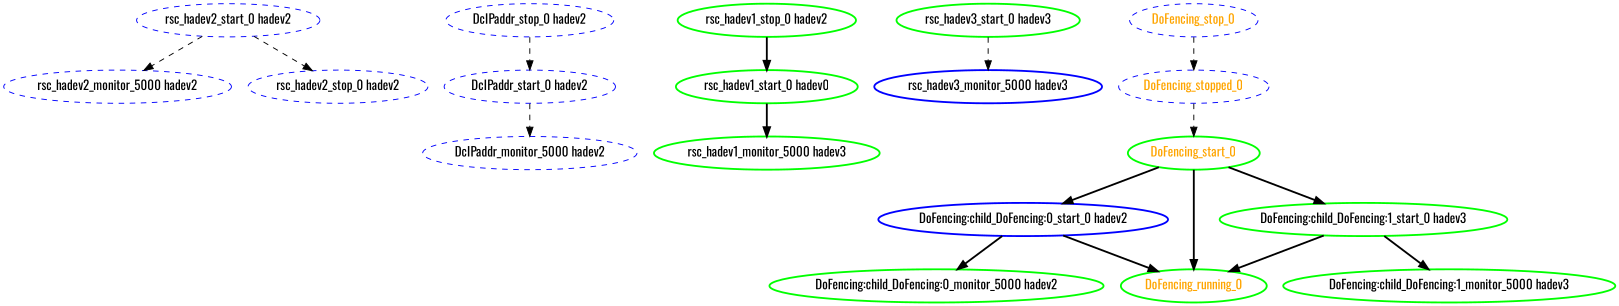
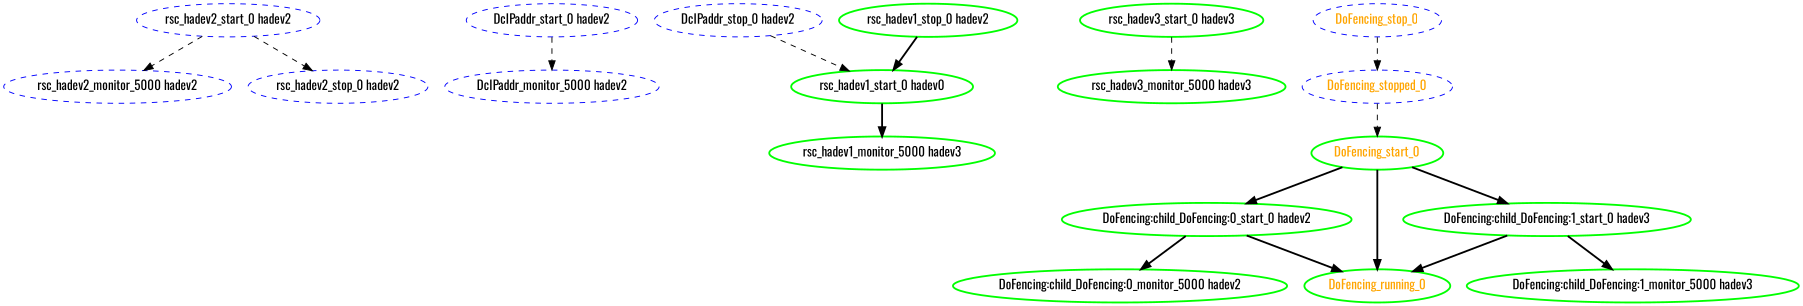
(530, 49) -> (806, 51)
(988, 87) -> (1172, 87)
(1023, 219) -> (1207, 219)
